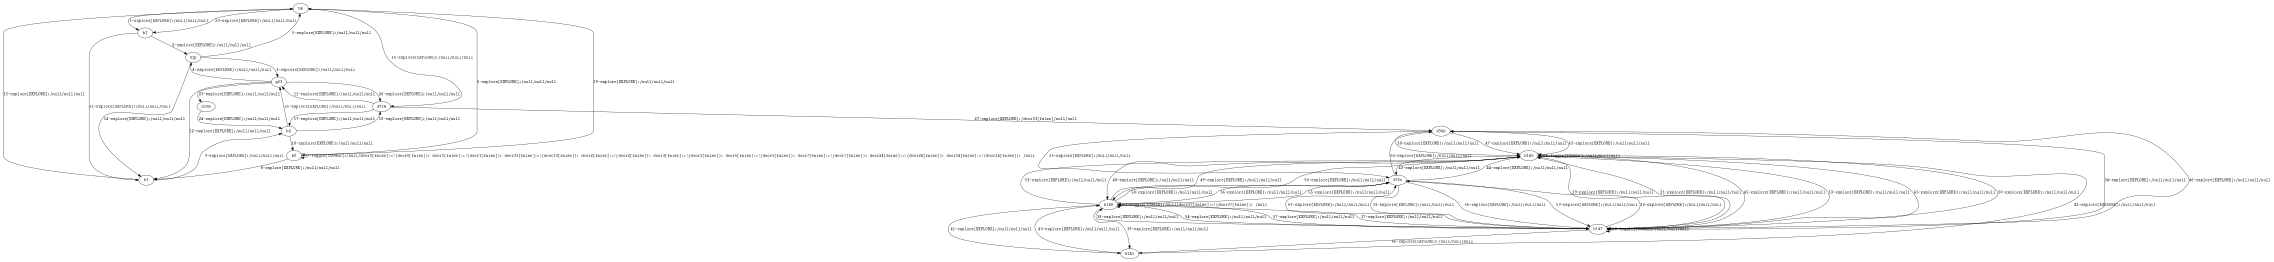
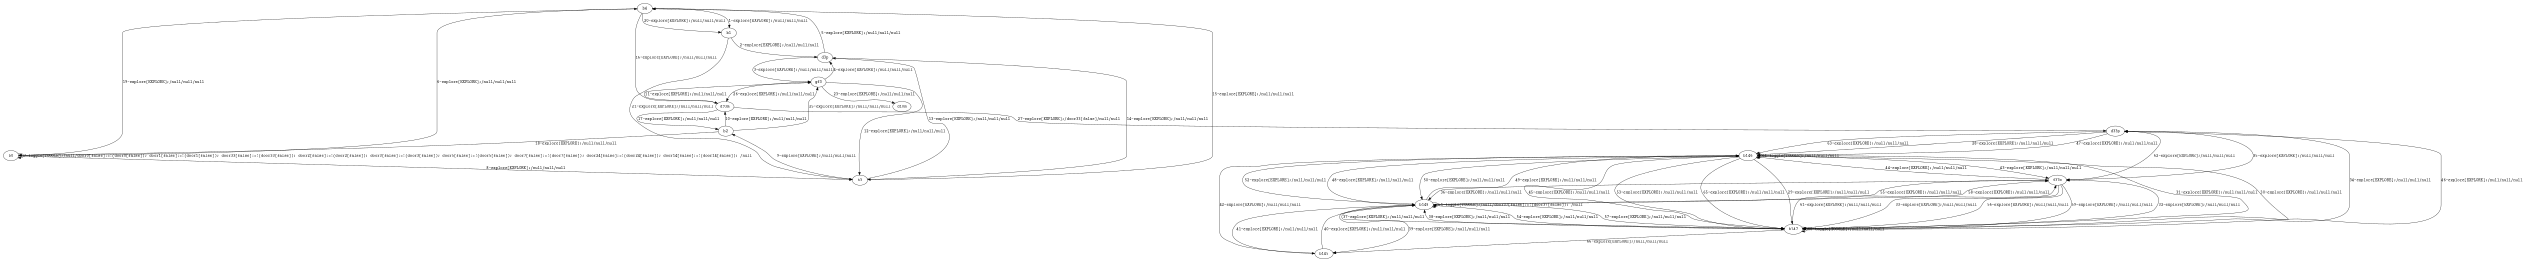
none -> (927, 117)
(233, 125) -> none
(1441, 131) -> (2115, 131)
